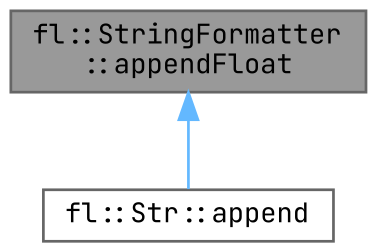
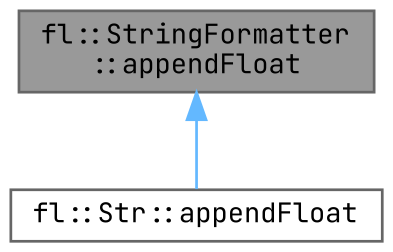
(188, 216) -> (197, 216)
